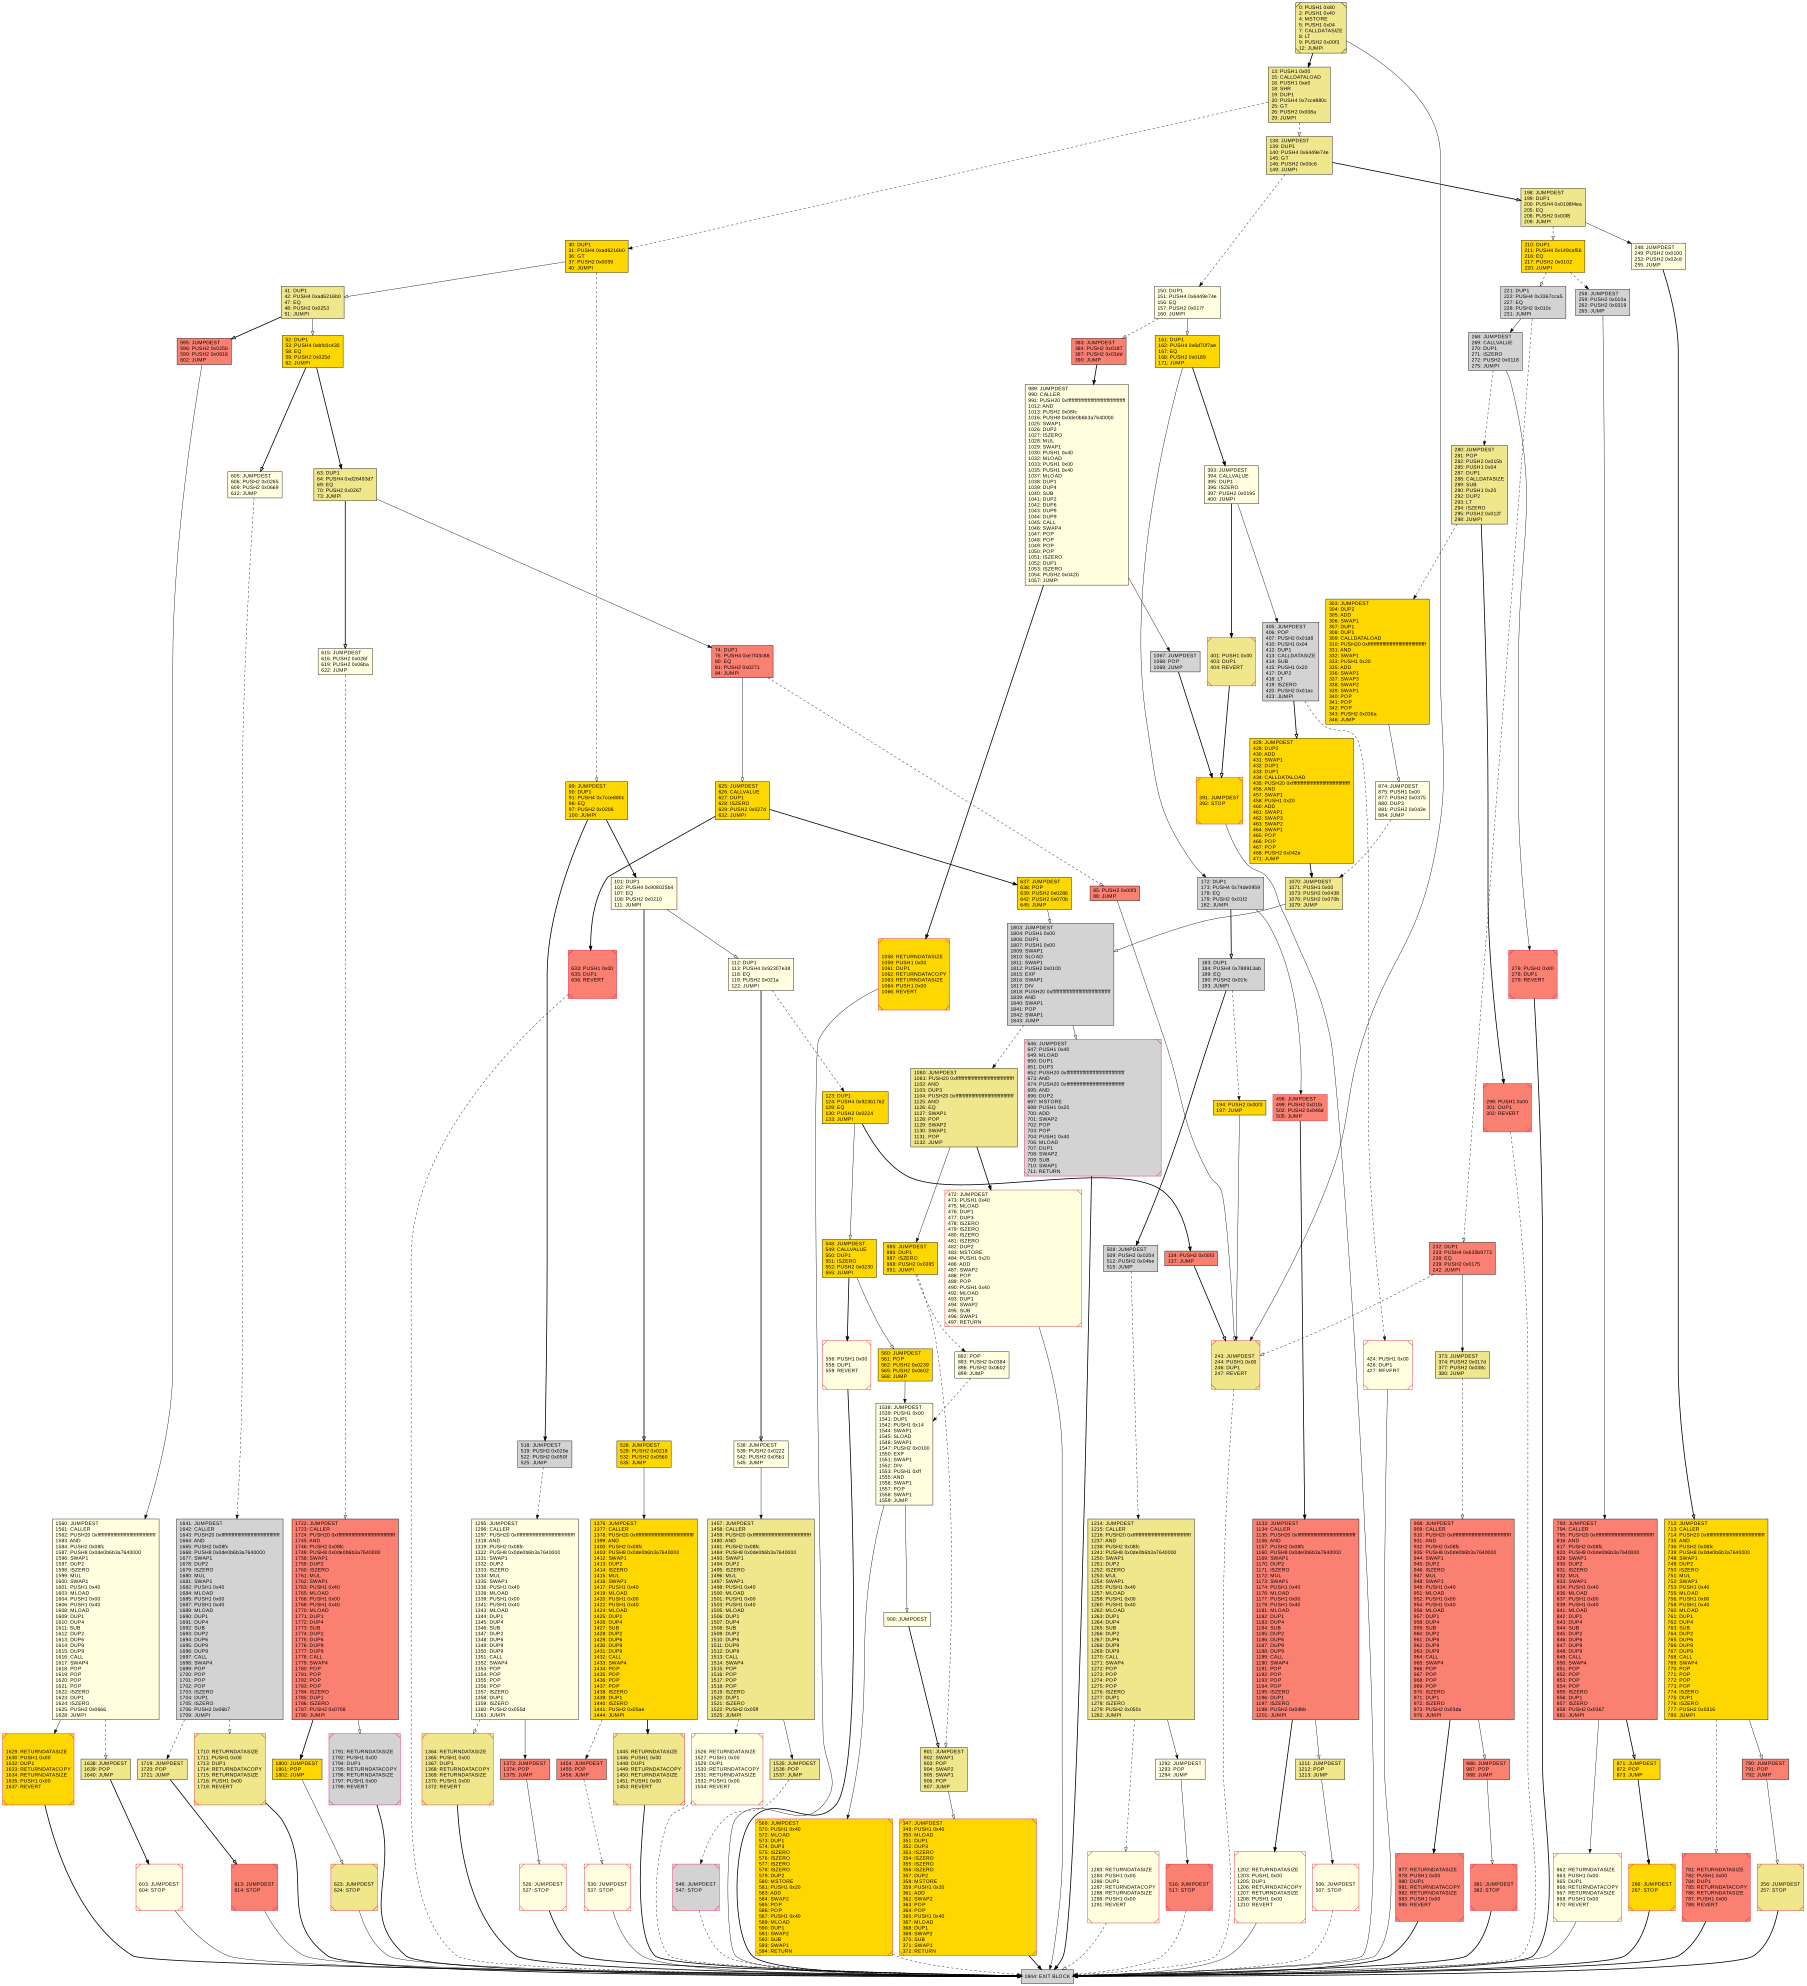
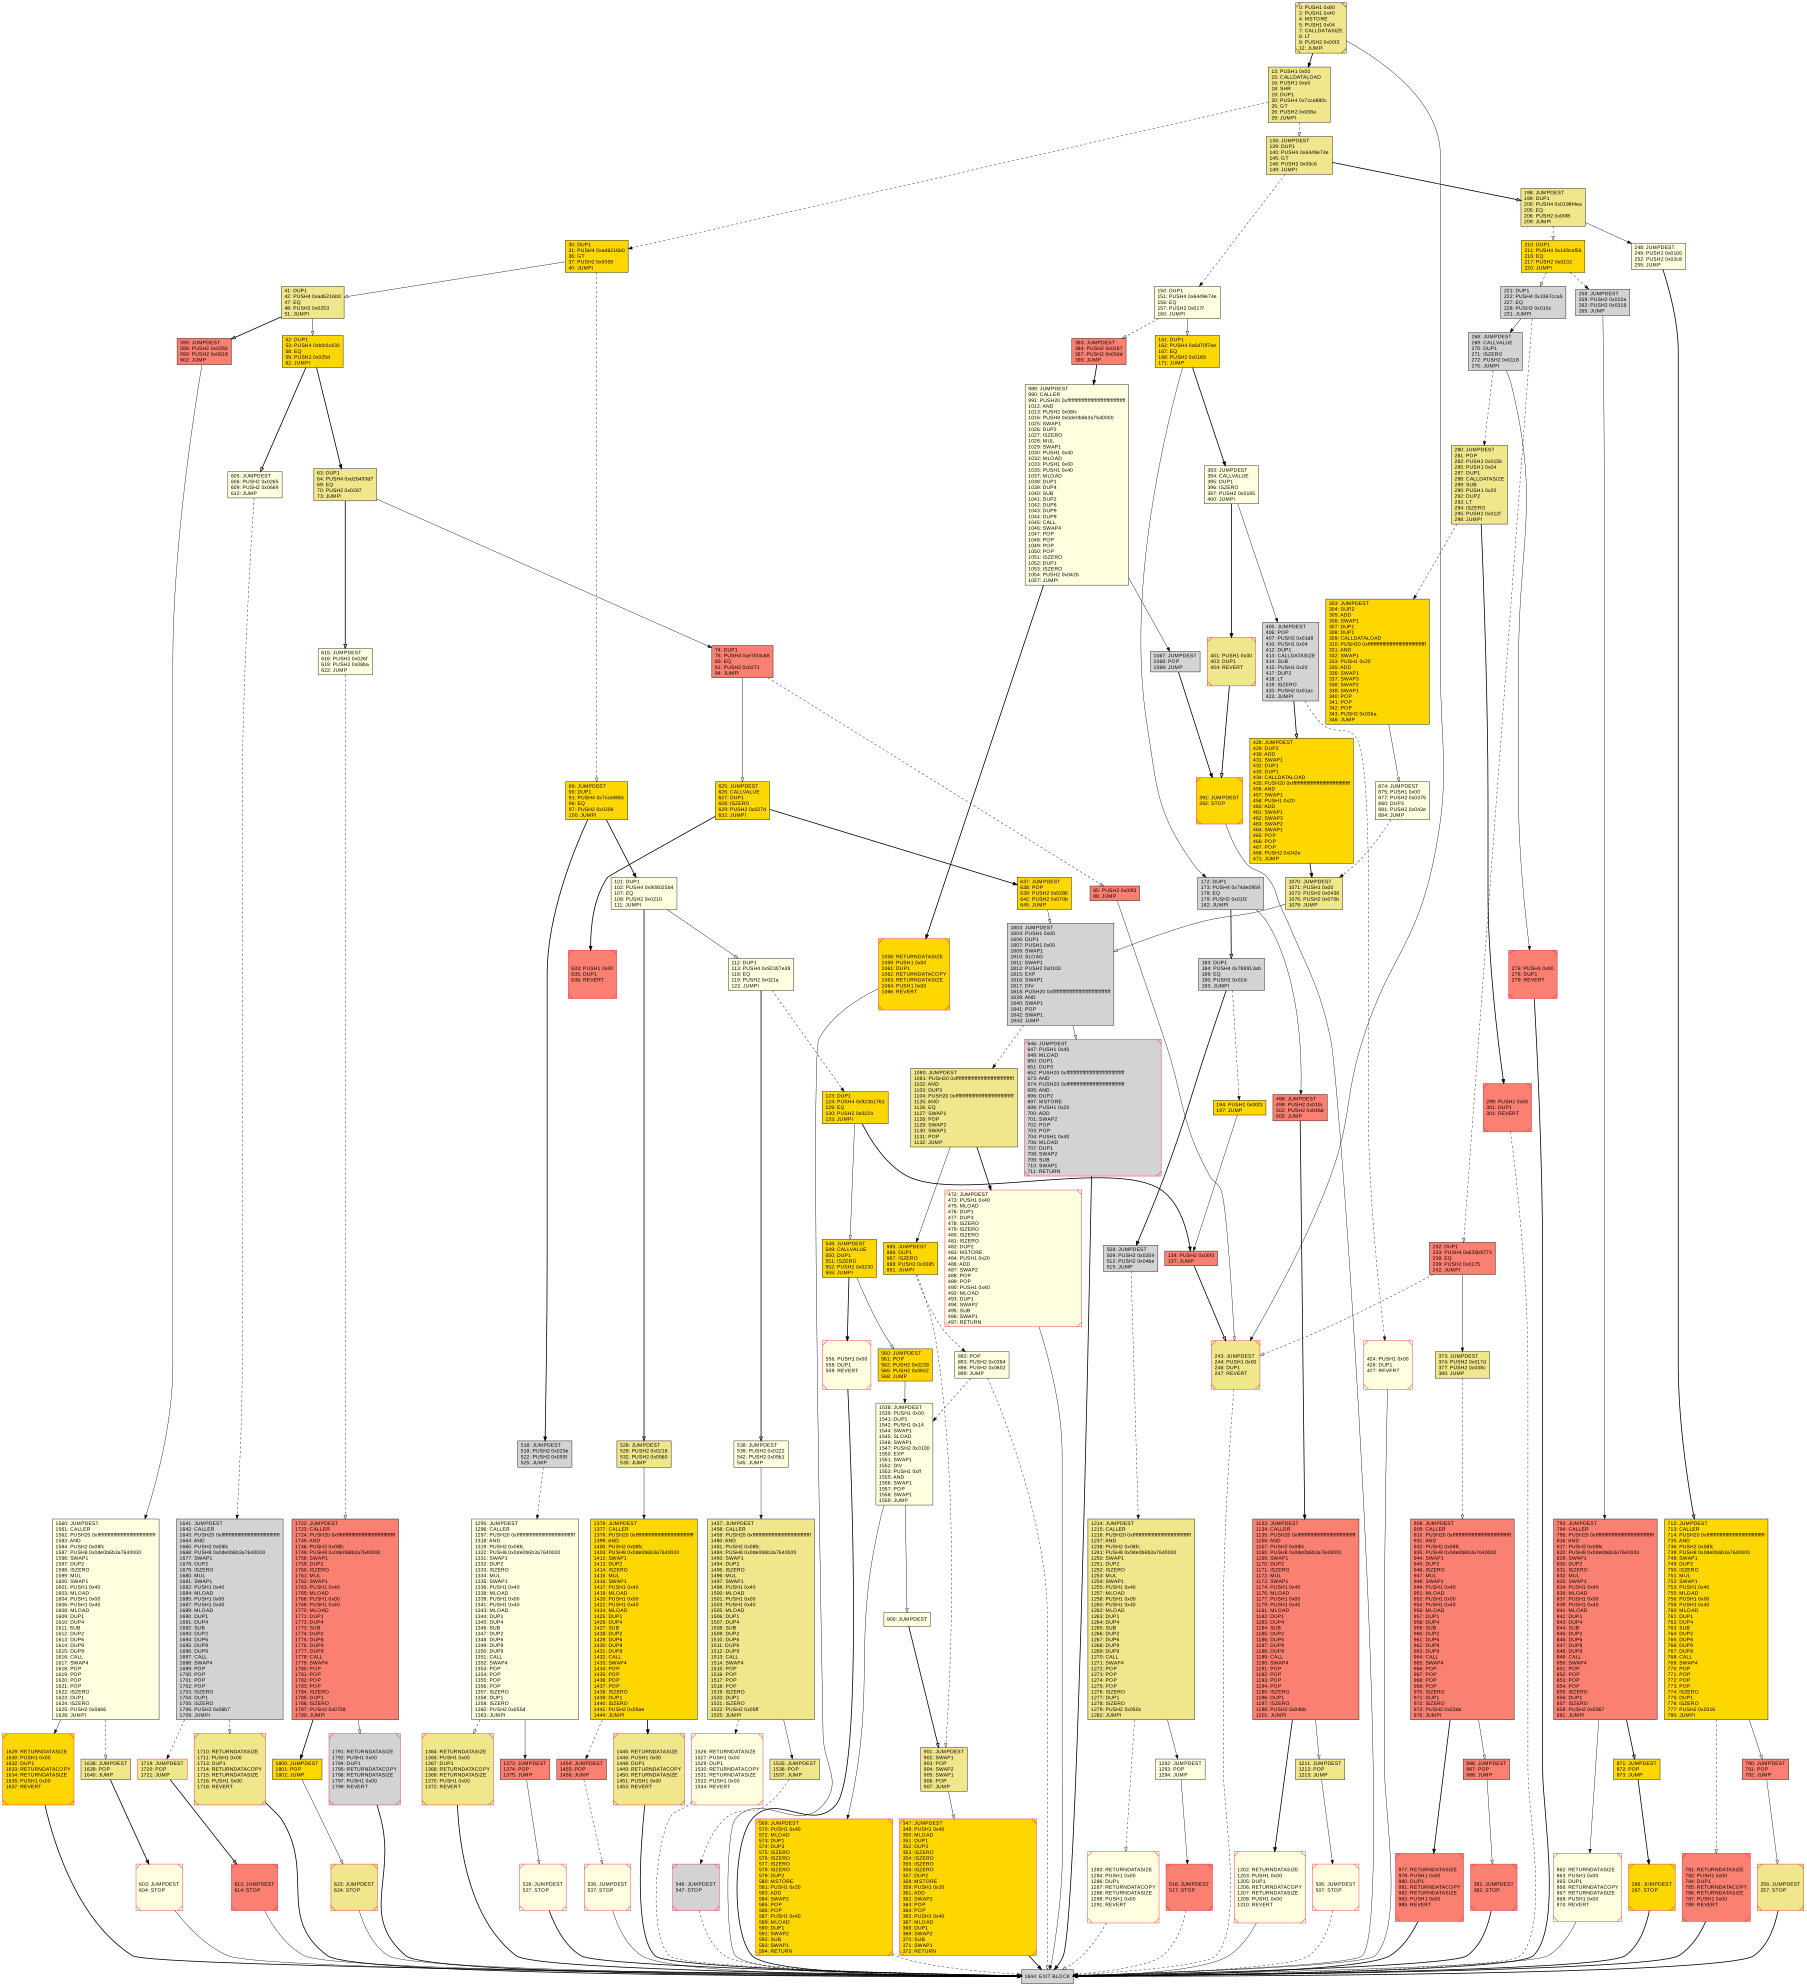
(1300, 1108) -> (1300, 1108)
(1507, 1108) -> (1507, 1108)
(1238, 1226) -> (1217, 1178)
(644, 1454) -> (644, 1454)
(411, 1736) -> (1047, 1668)
(162, 1769) -> (162, 1769)
